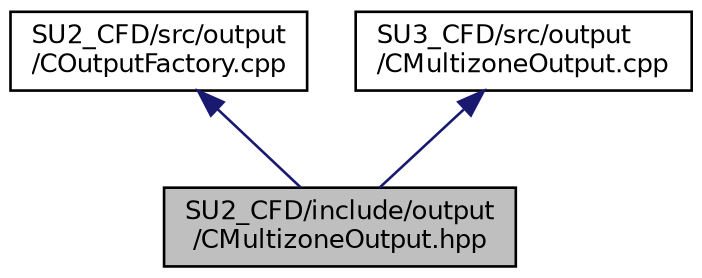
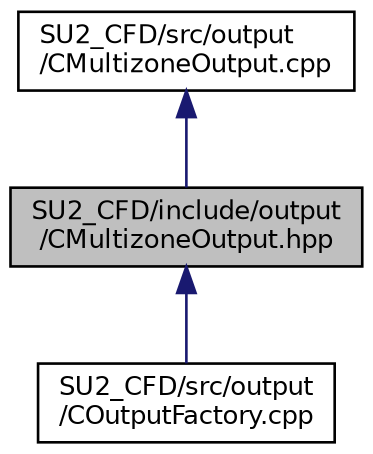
(524, 51) -> (186, 51)
(259, 148) -> (186, 329)
